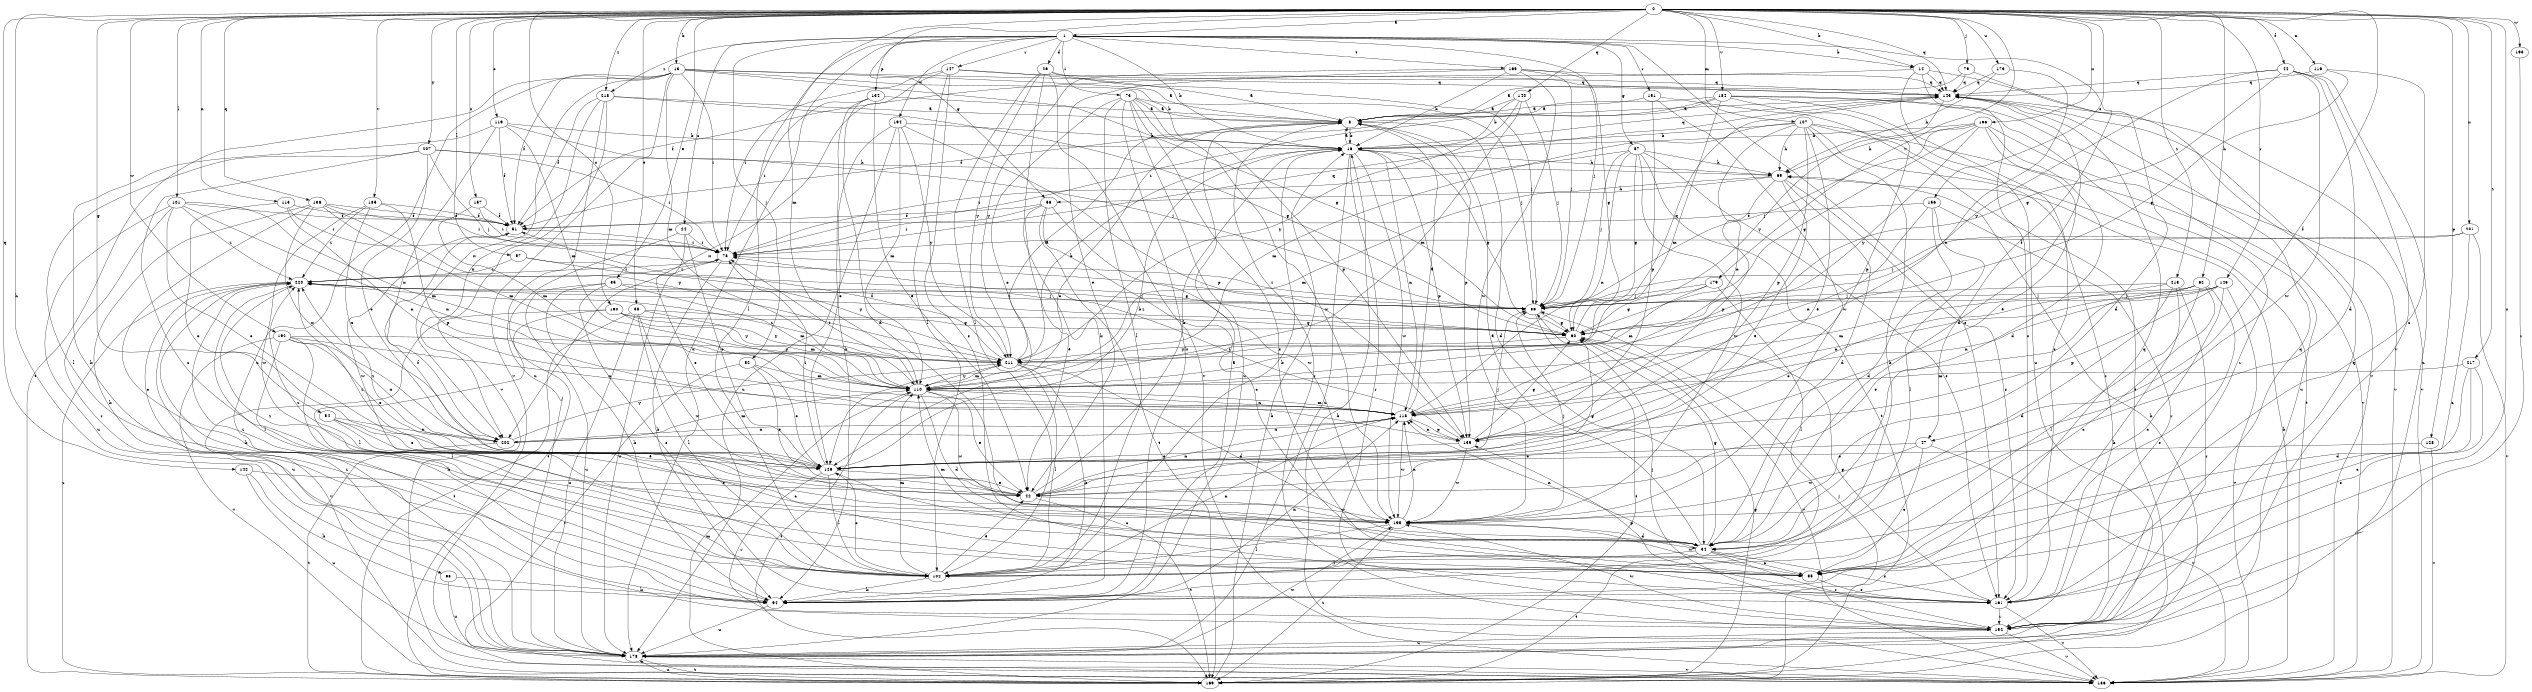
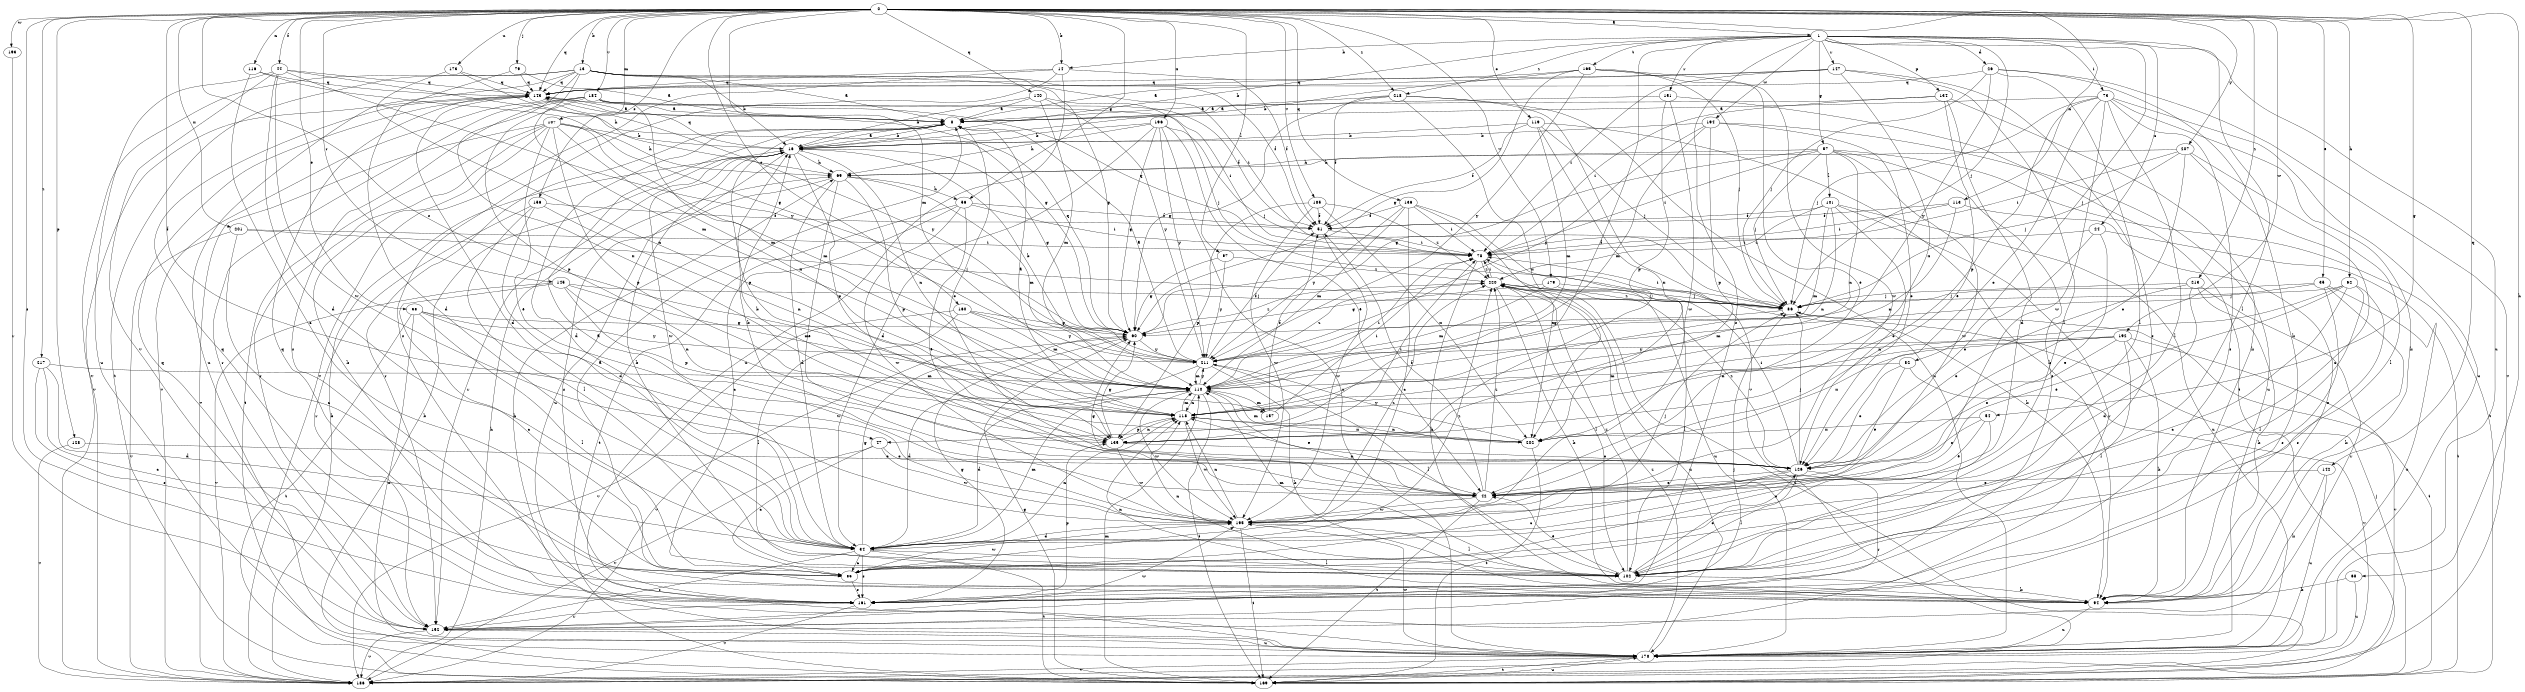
(829, 12) -> (1828, 174)
(626, 333) -> (1237, 395)
(370, 428) -> (2323, 337)
